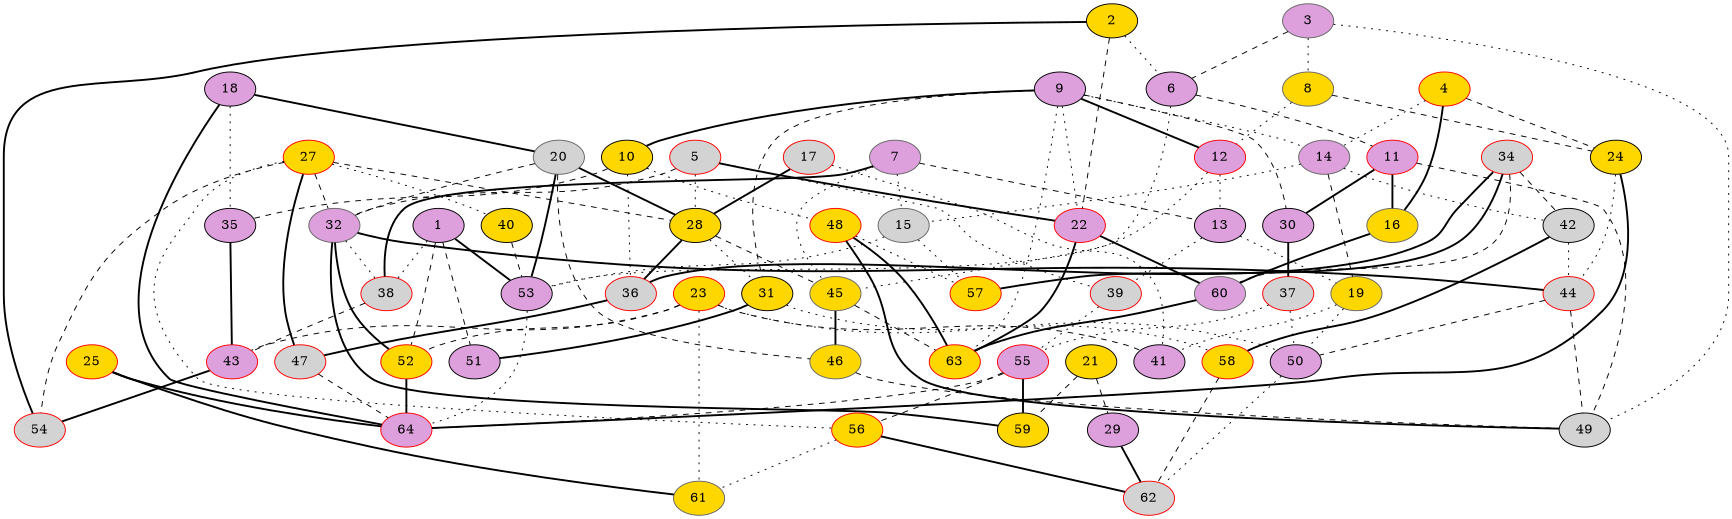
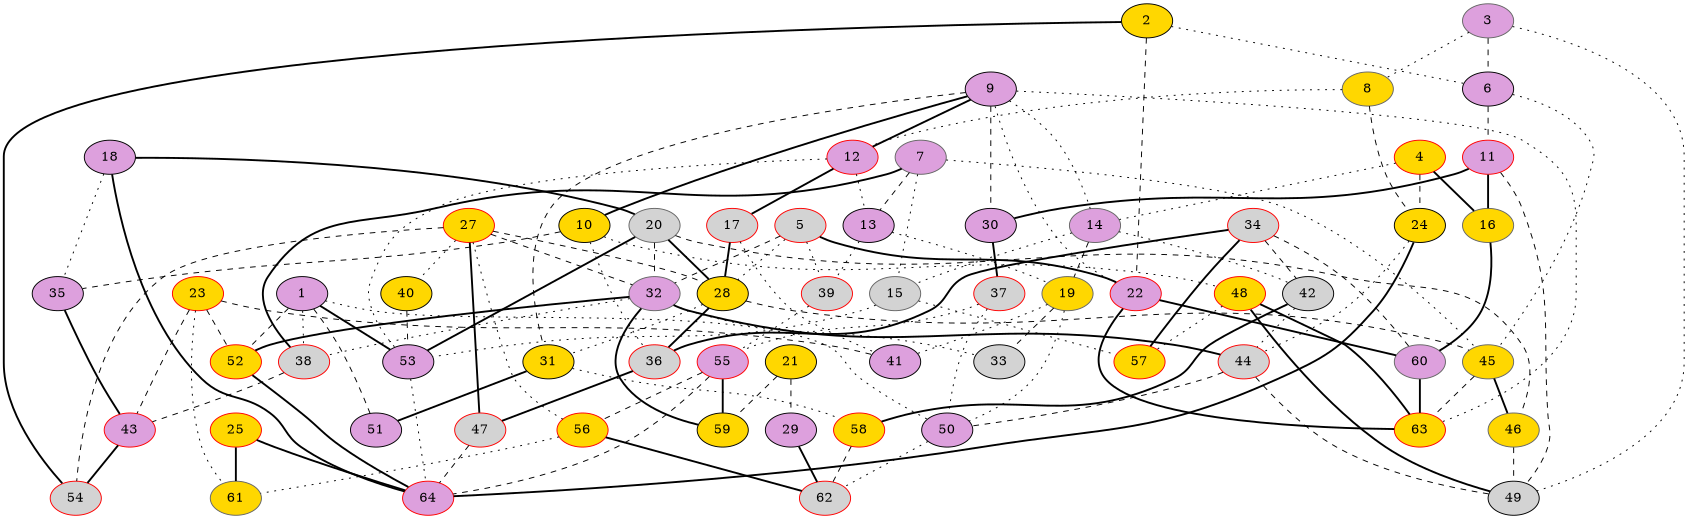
none -> (807, 183)
(1124, 324) -> (608, 318)
none -> (999, 362)
